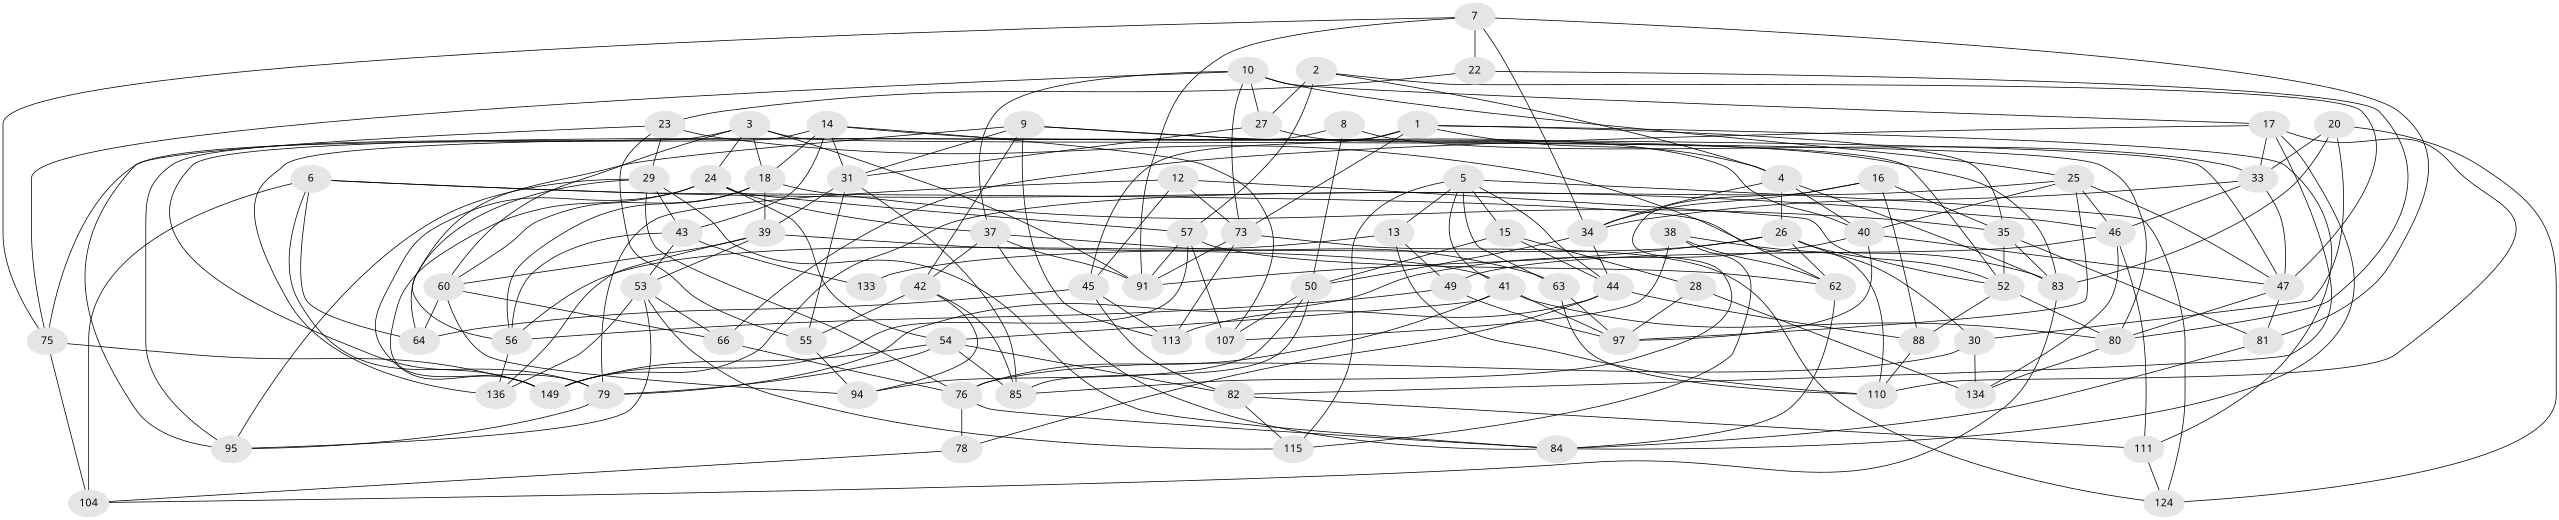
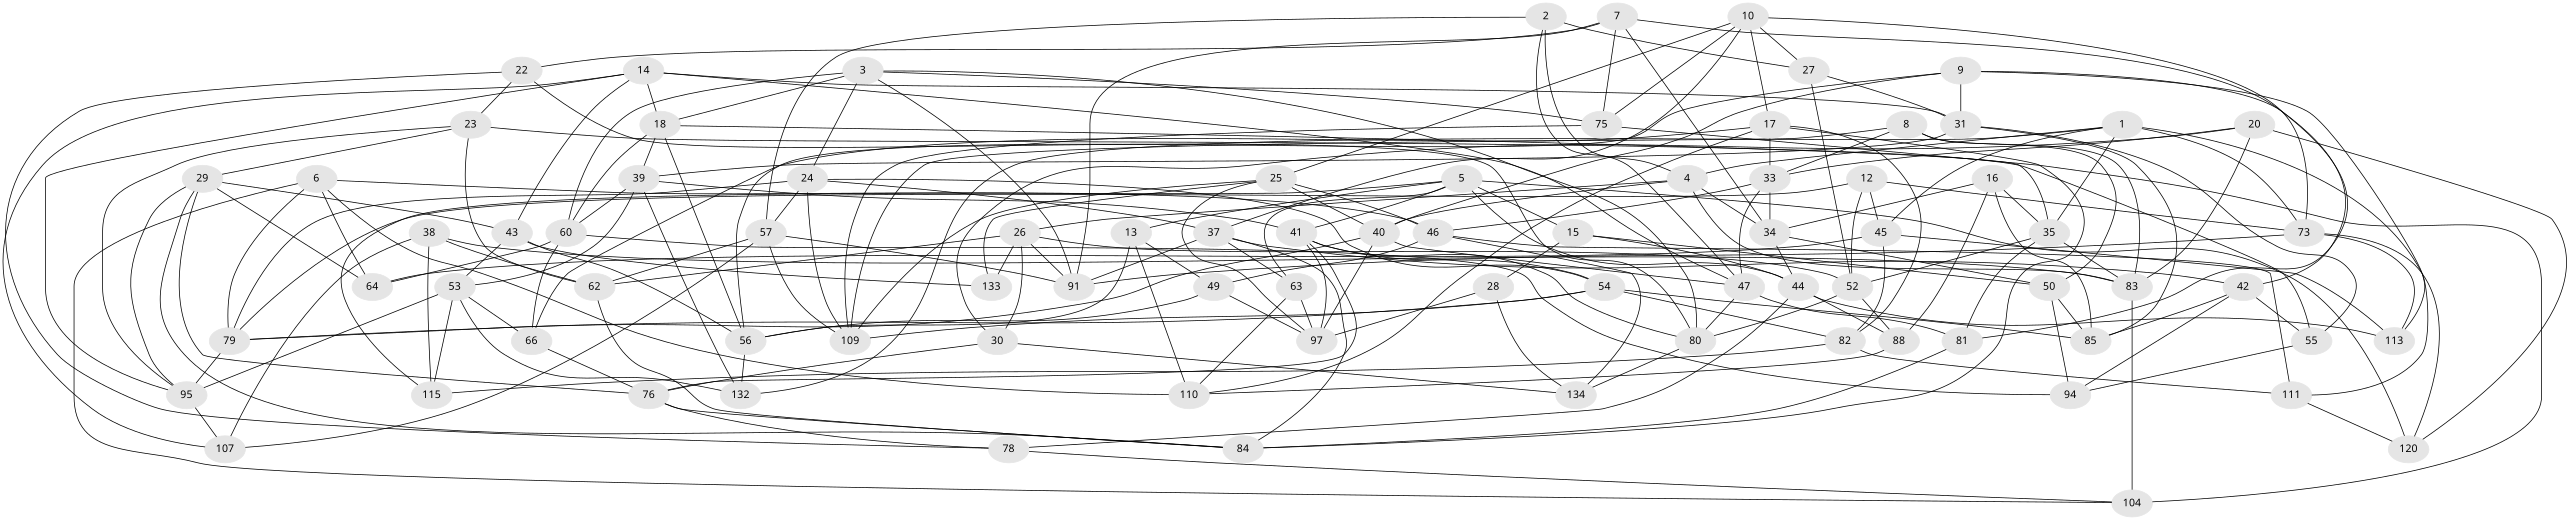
(1575, 142) -> (2093, 153)
(2182, 227) -> (1104, 199)
(1268, 314) -> (206, 422)
(496, 395) -> (741, 395)
(550, 395) -> (850, 341)
none -> (162, 409)
(2164, 503) -> (2409, 449)
